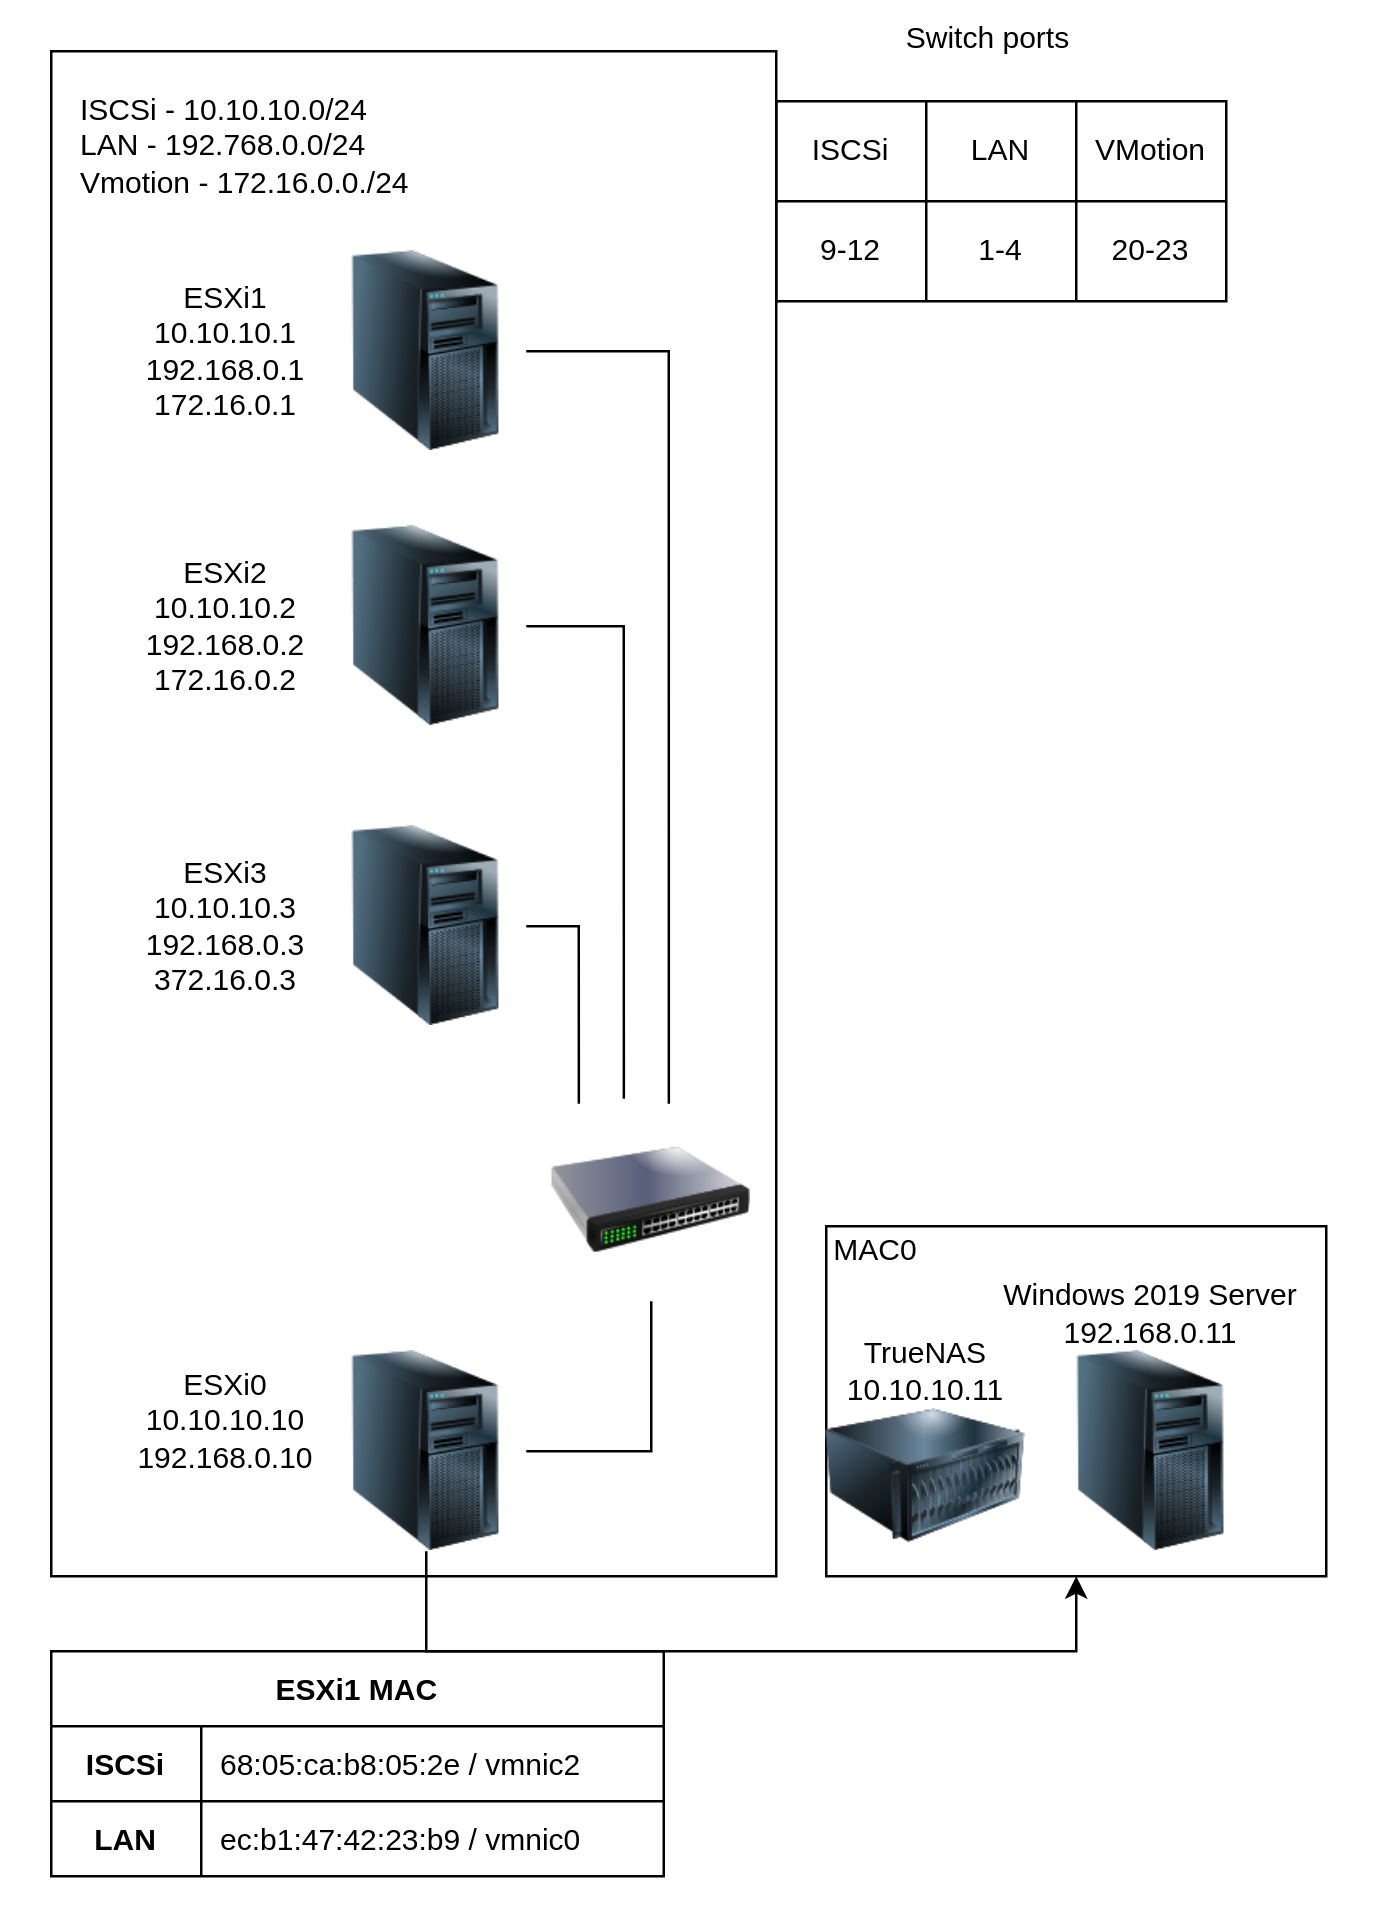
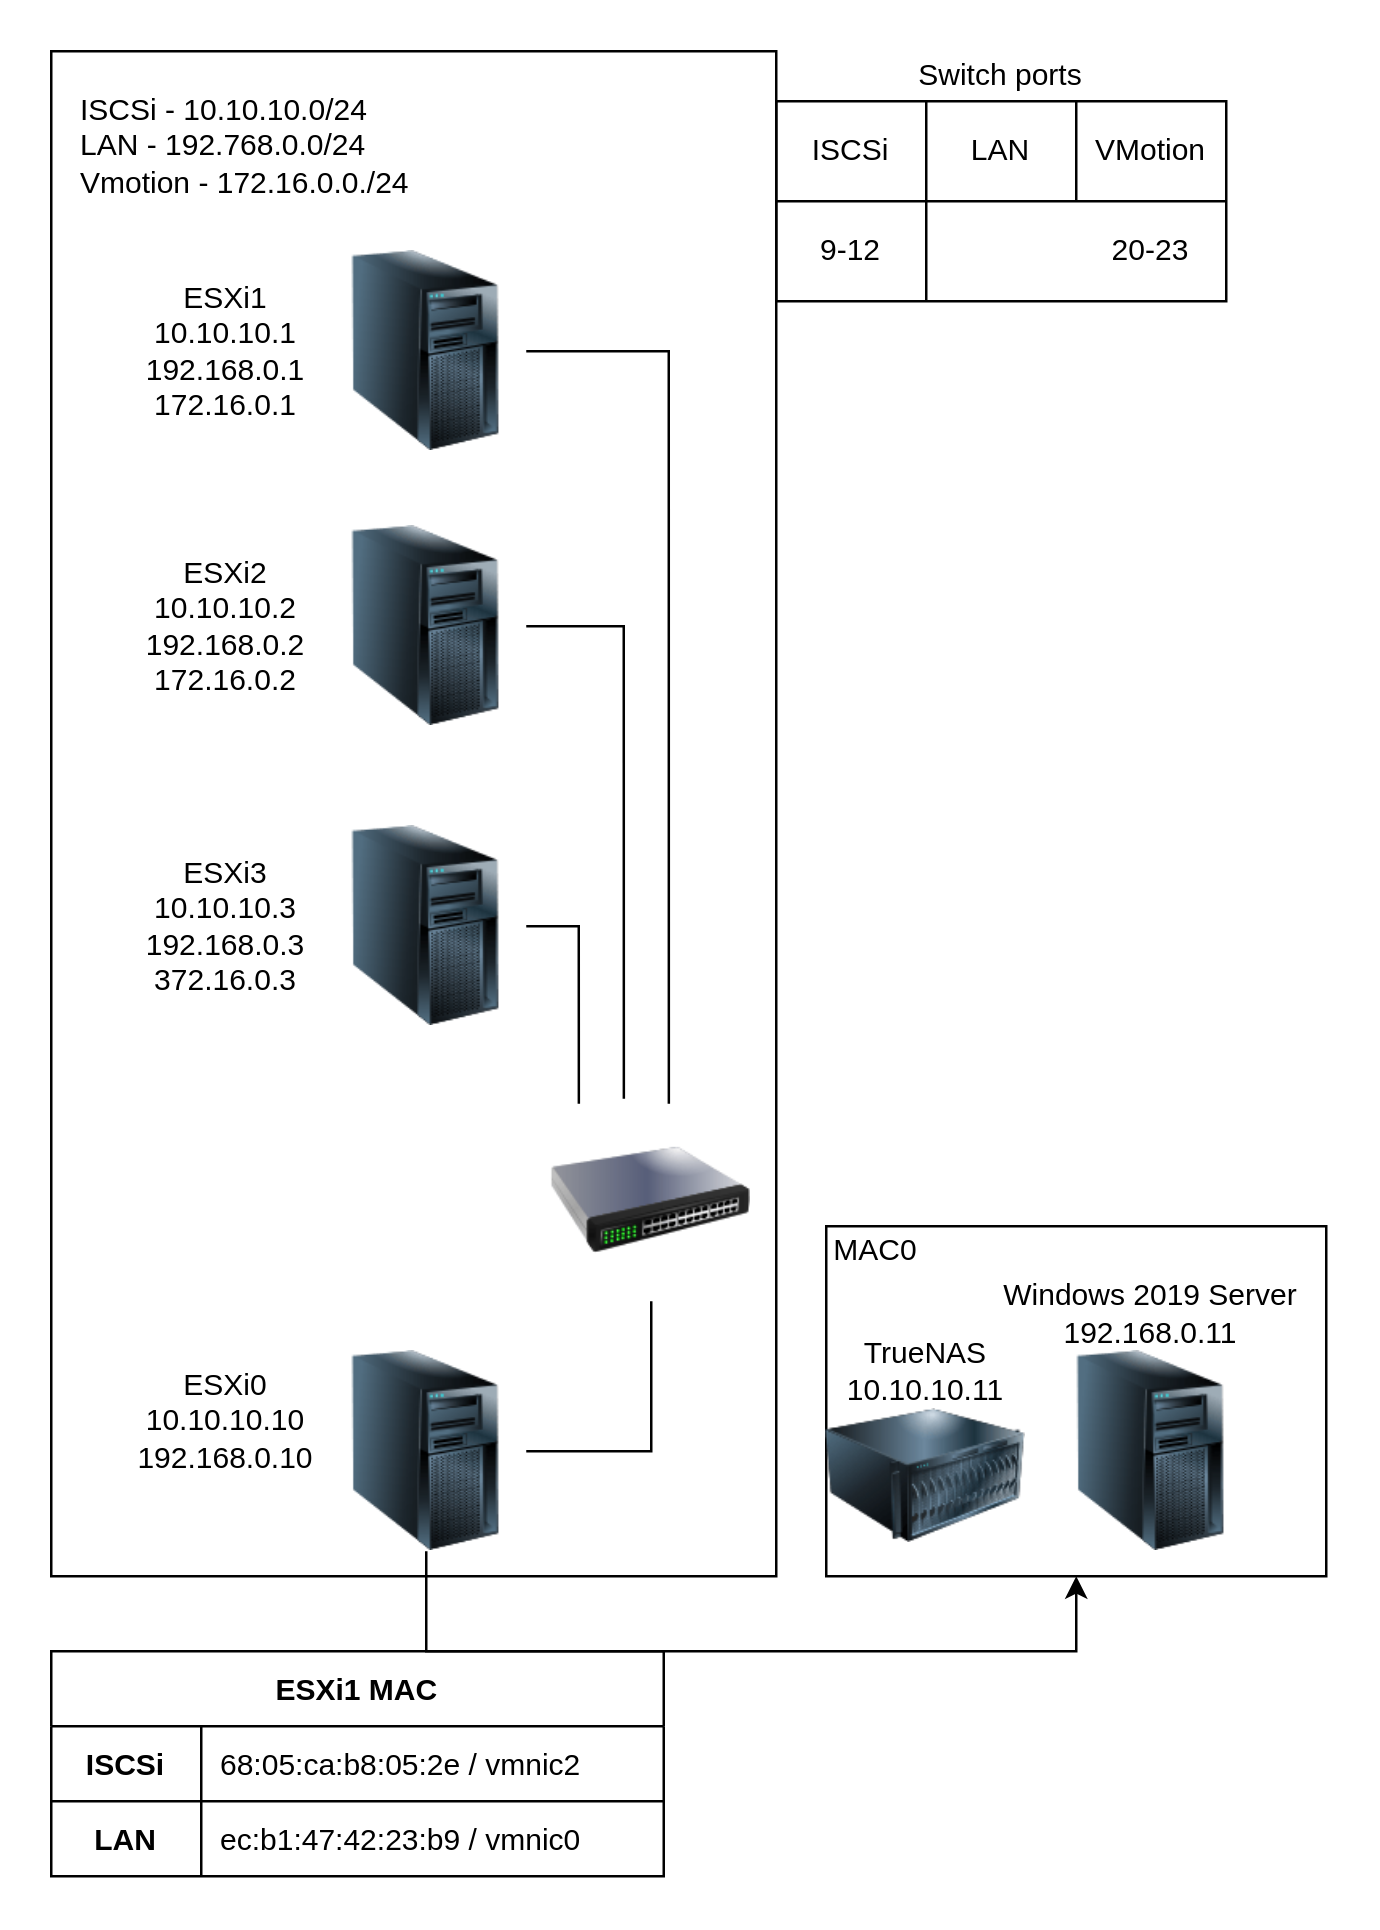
(989, 39) -> (1001, 76)
(1001, 251) -> none
